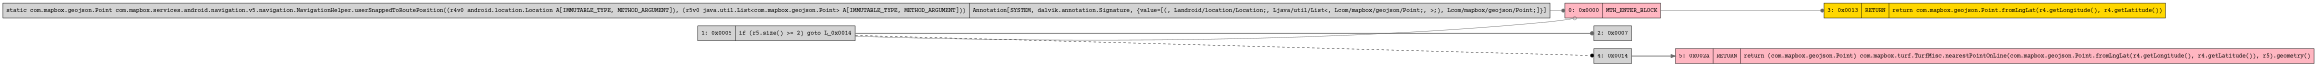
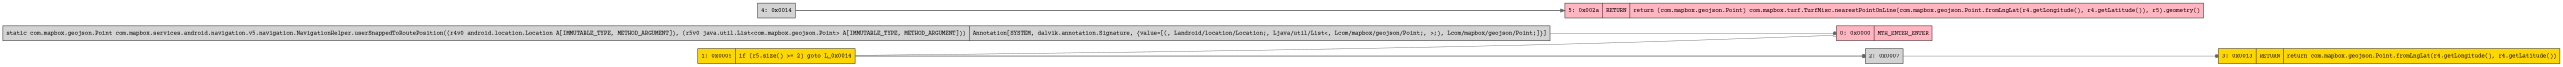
(1632, 10) -> (1903, 33)
(1741, 11) -> (2059, 56)
(776, 33) -> (776, 56)
(1223, 45) -> none
